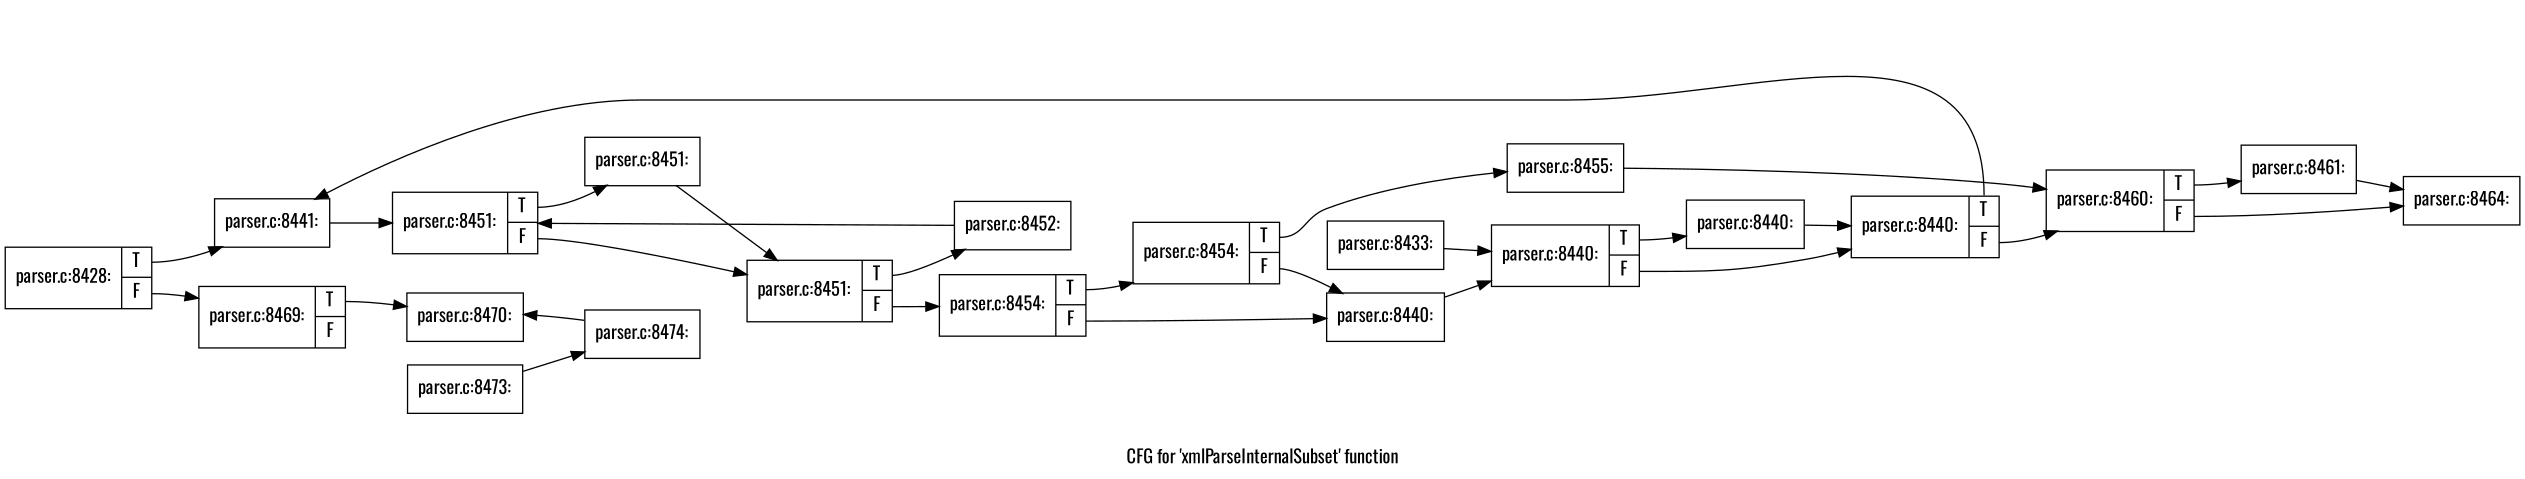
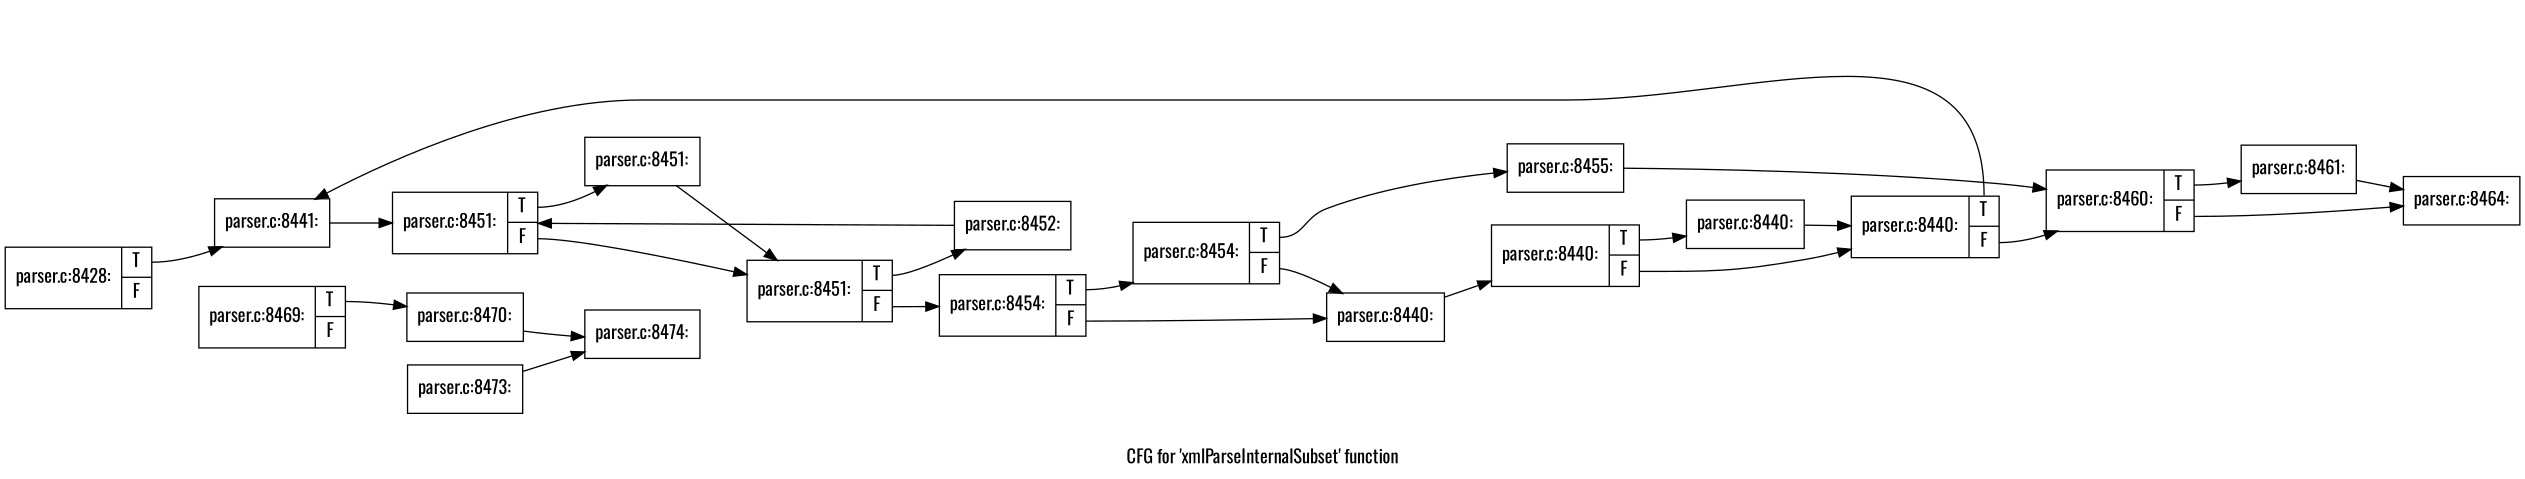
(1386, 245) -> none
(169, 294) -> none
(561, 318) -> (547, 334)
